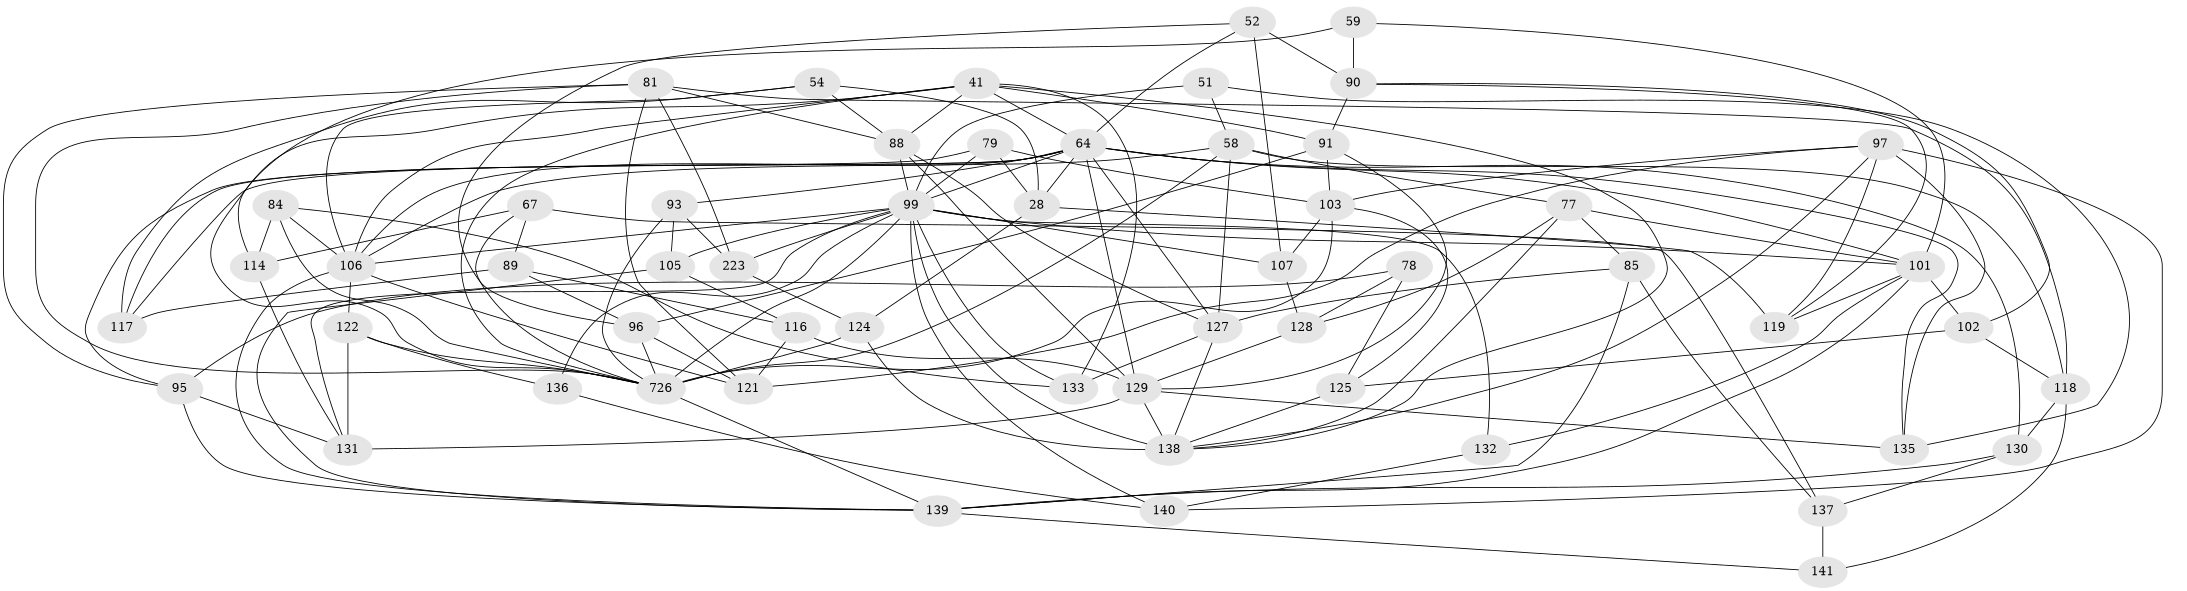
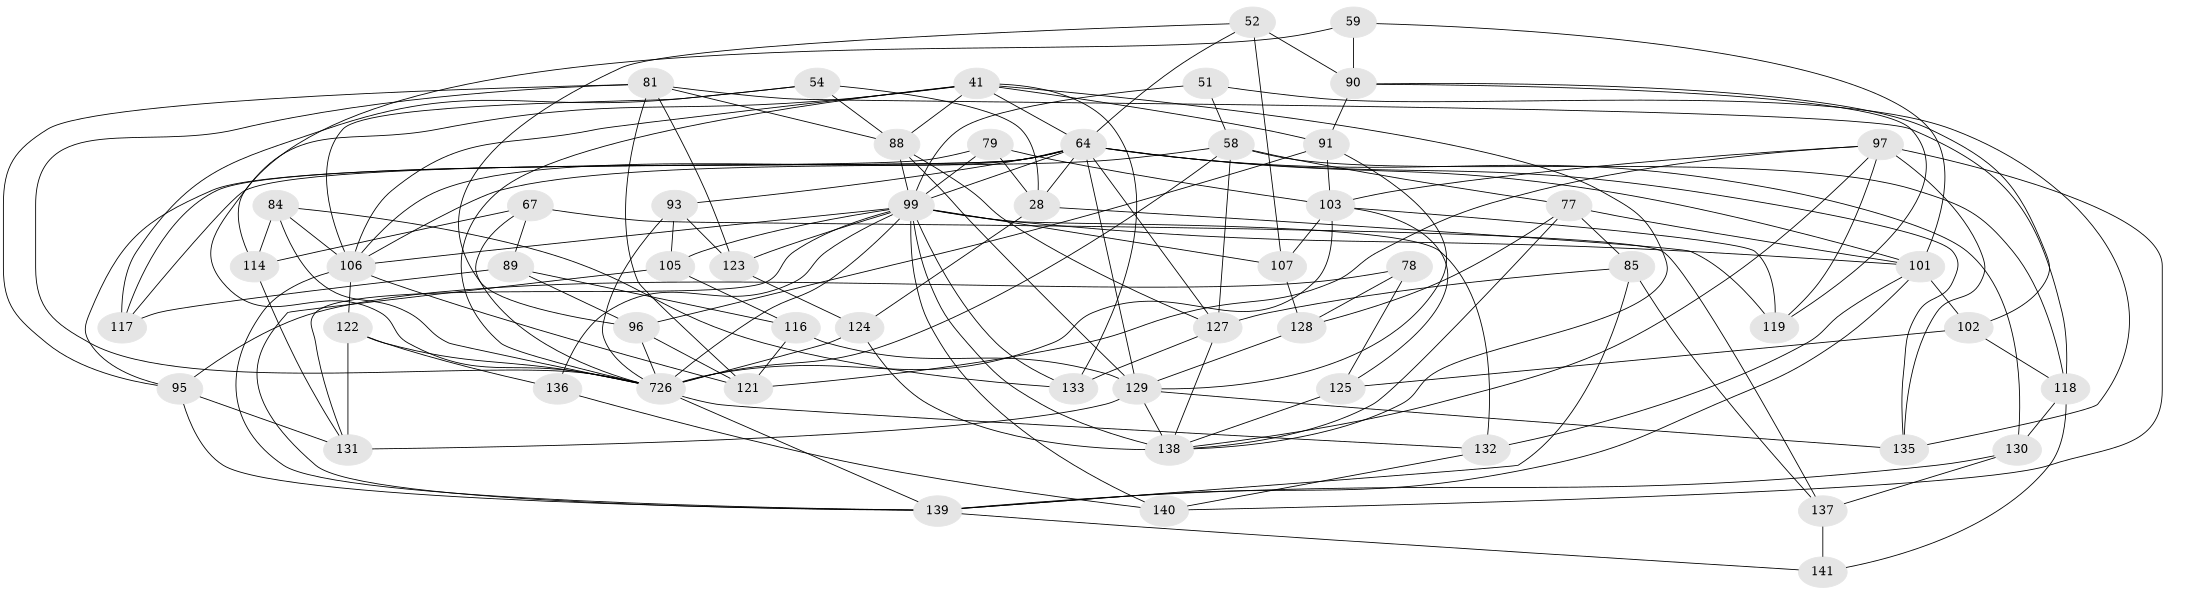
(734, 267) -> (734, 267)
(1847, 297) -> (1577, 227)
none -> (1071, 427)
